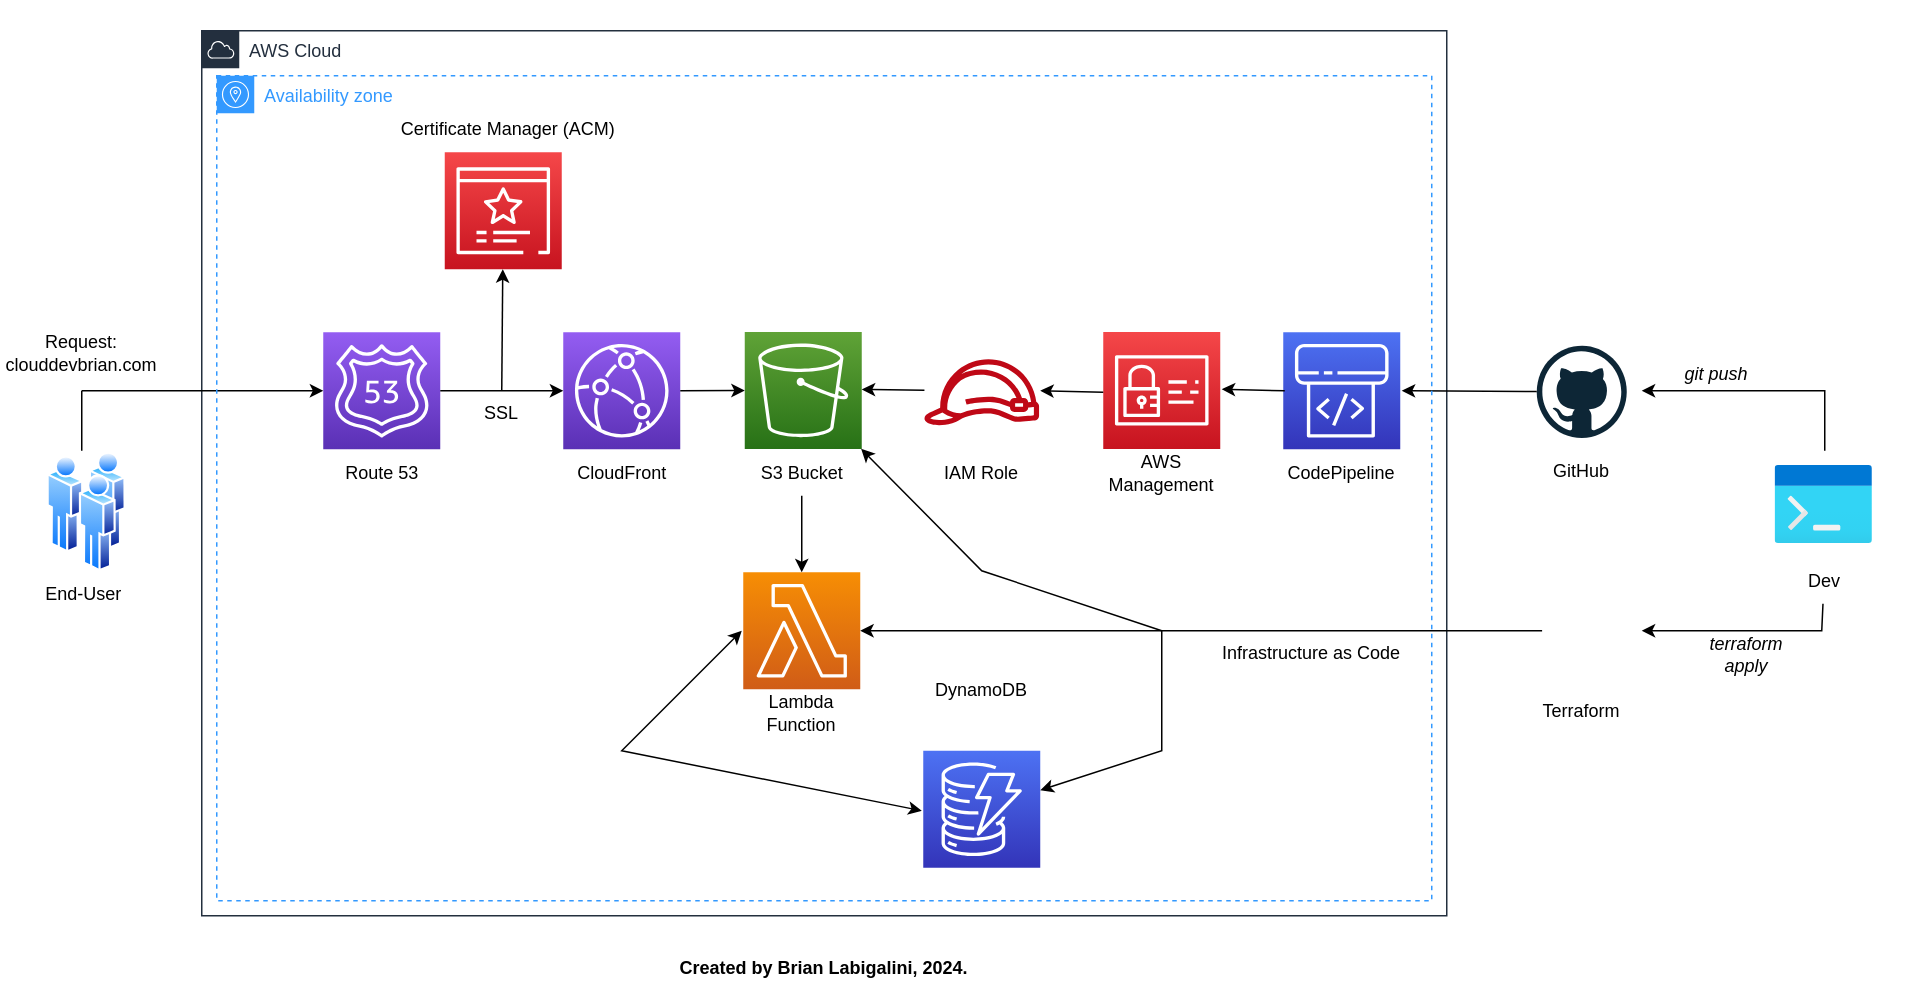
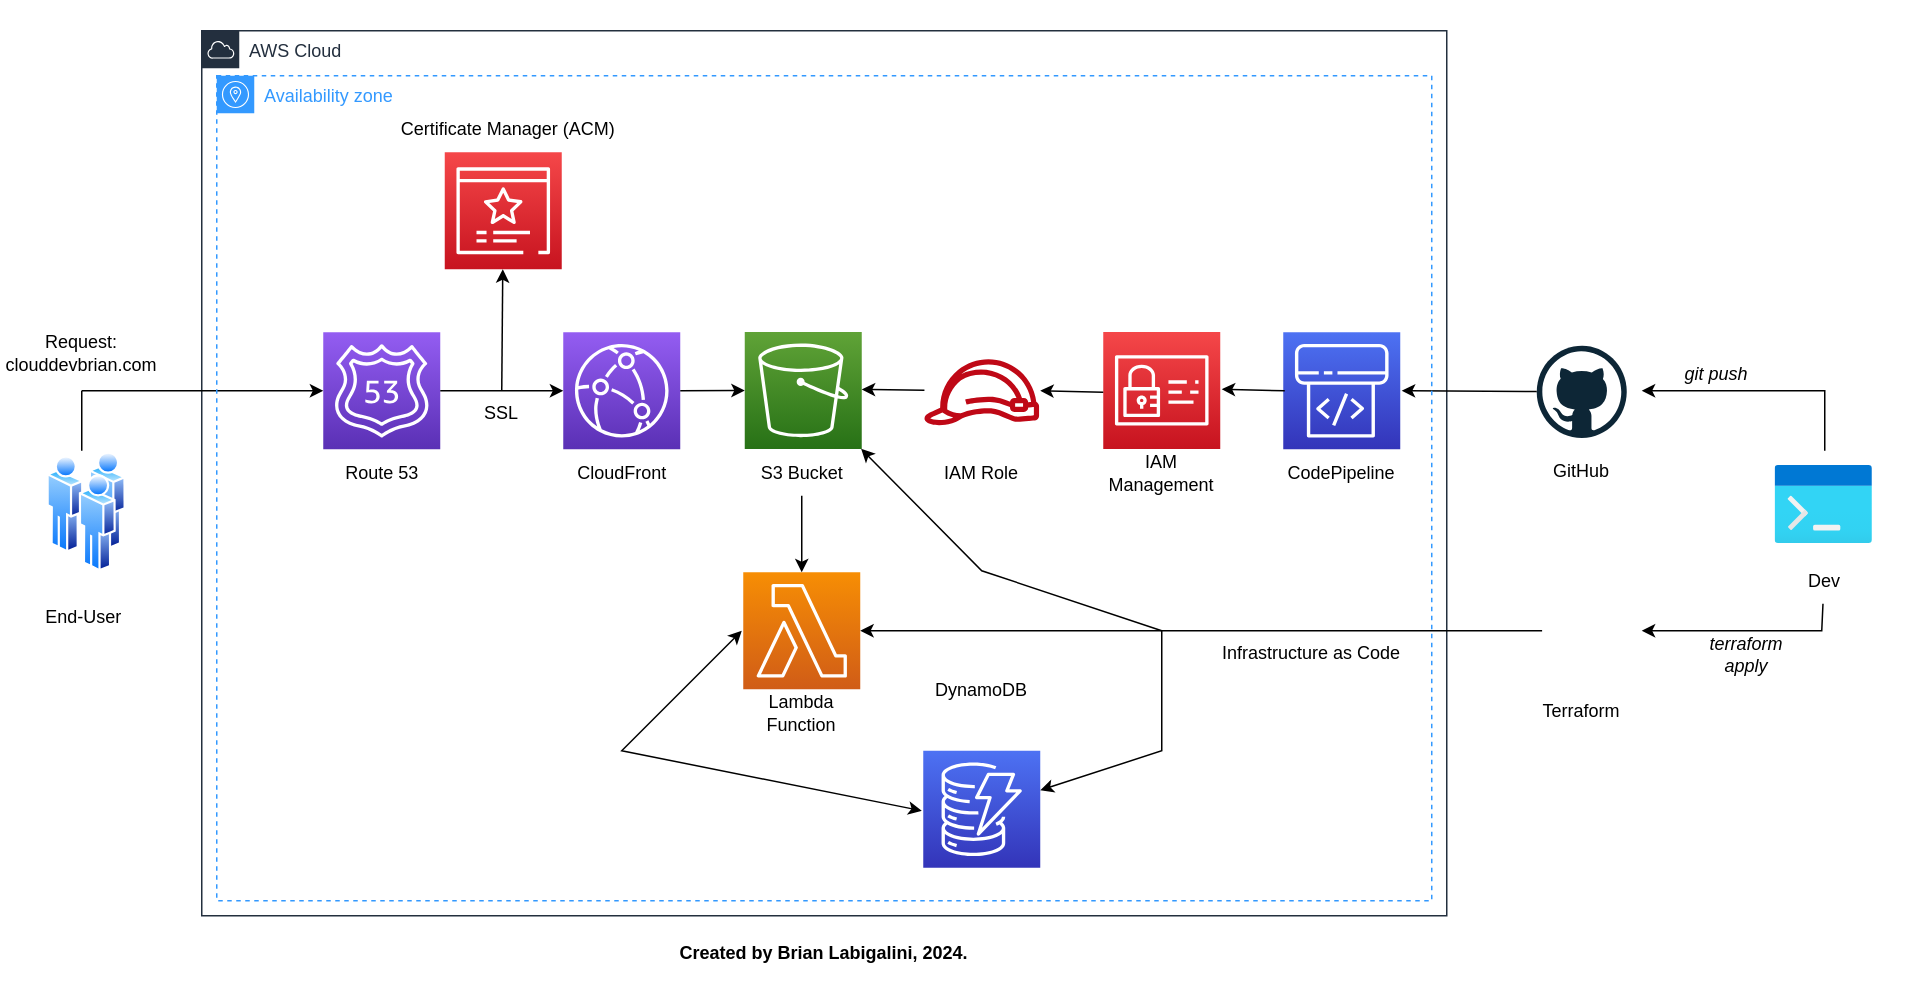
(1162, 473) -> (1162, 473)
(83, 595) -> (83, 617)
(824, 968) -> (824, 953)
